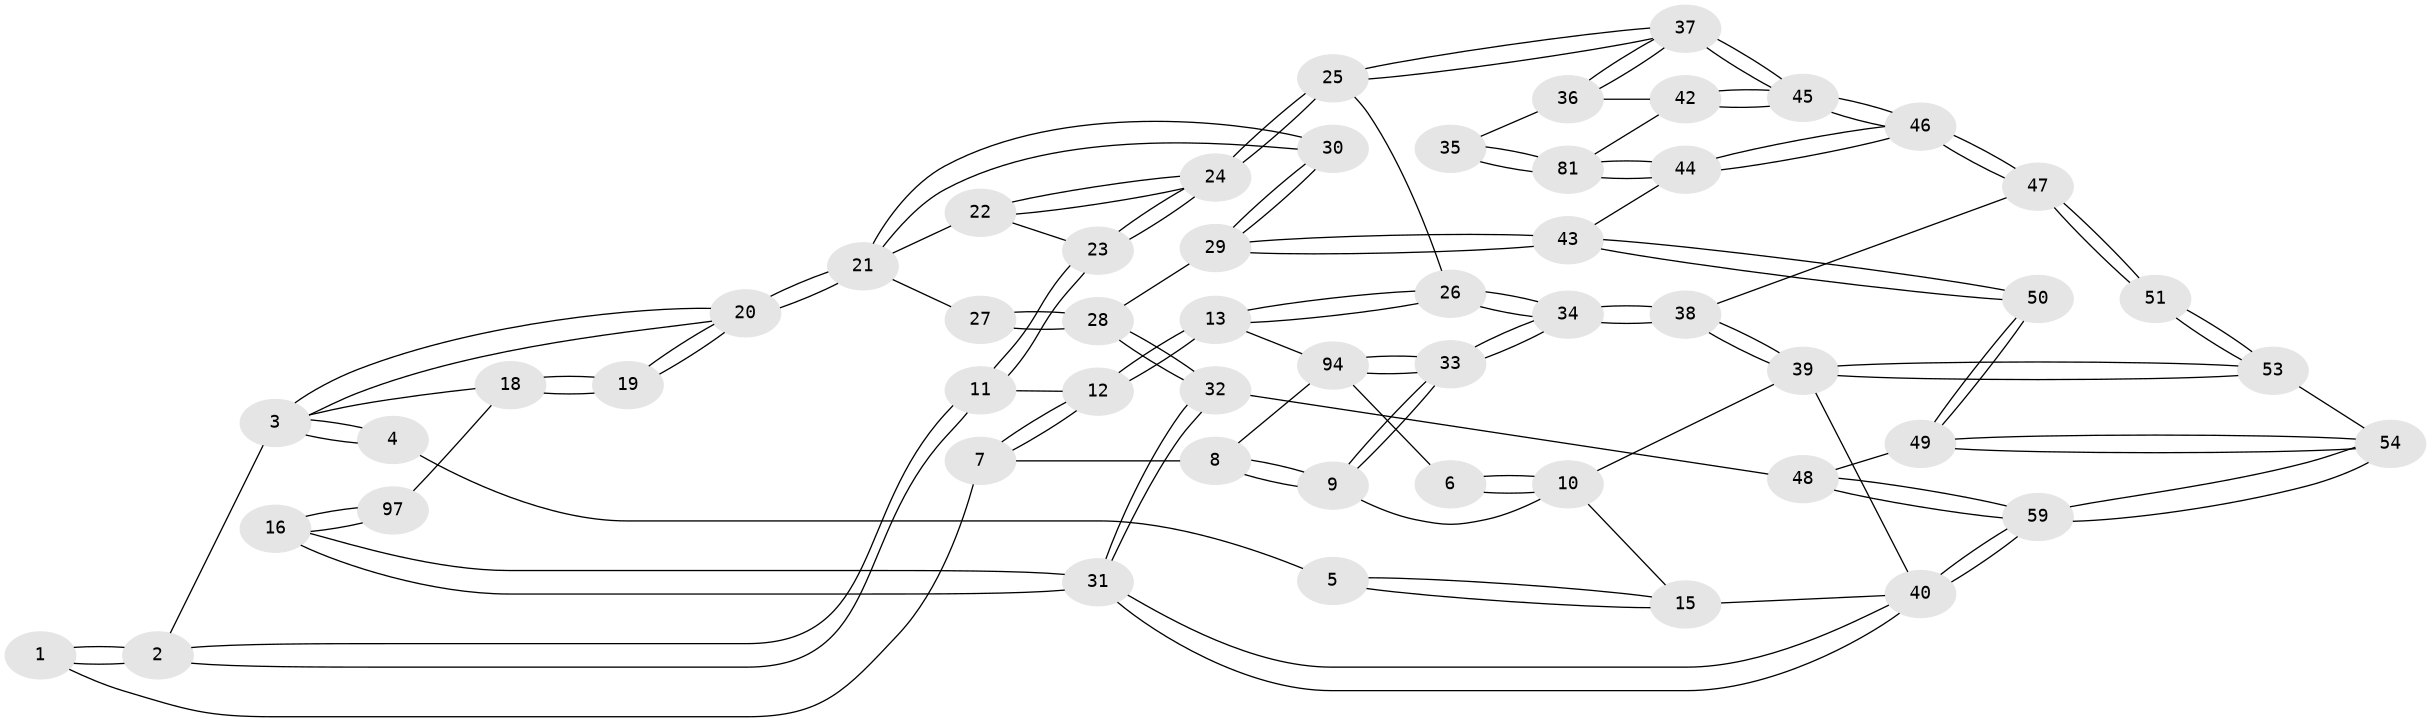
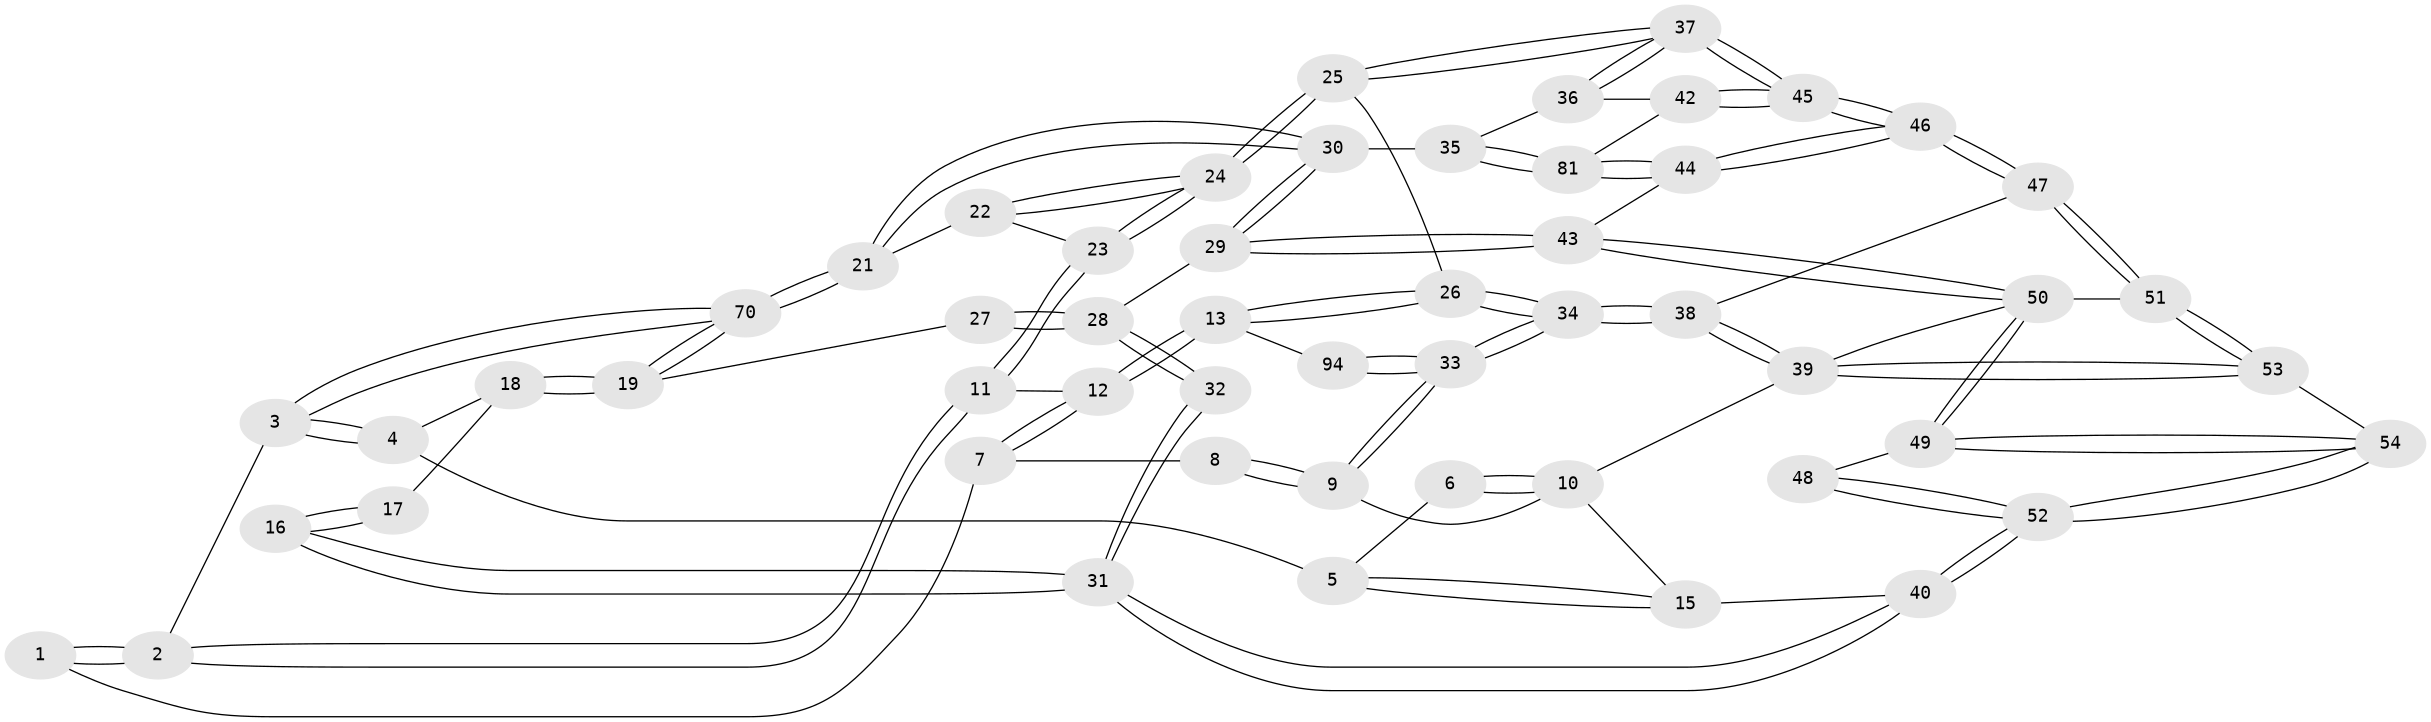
none -> (1399, 149)
(922, 293) -> (804, 353)
none -> (2097, 299)
(745, 313) -> (745, 313)
(392, 399) -> (452, 413)
(1274, 413) -> none
(1509, 435) -> none
(1403, 437) -> (1392, 533)
(1848, 456) -> (1918, 331)
(393, 510) -> (393, 510)
(2038, 517) -> (2038, 517)
